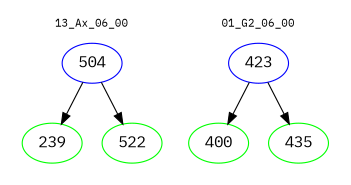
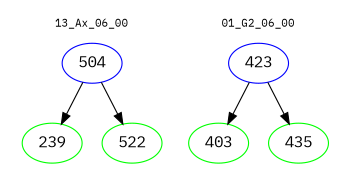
(219, 143) -> (219, 143)
